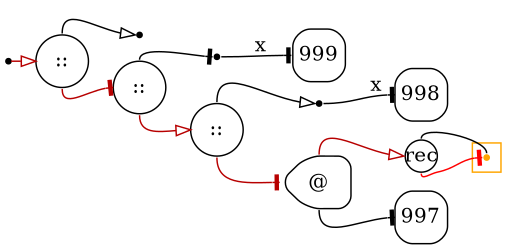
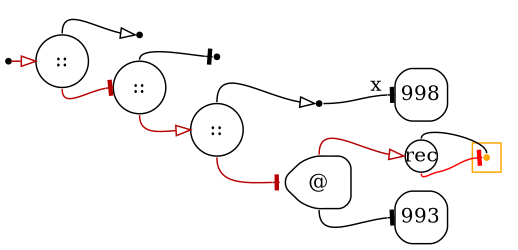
(319, 55) -> none
(421, 217) -> (421, 217)
